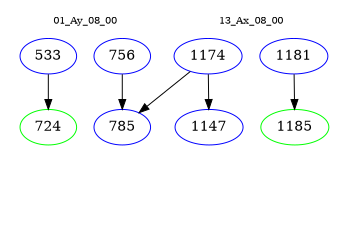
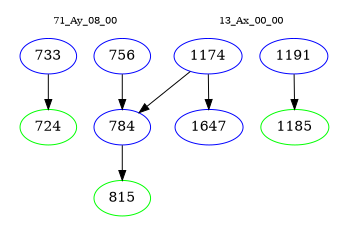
(85, 21) -> (85, 21)
(251, 21) -> (251, 21)
(48, 56) -> (48, 56)
(294, 56) -> (294, 56)
(122, 127) -> (122, 127)
(209, 127) -> (209, 127)
none -> (122, 198)
